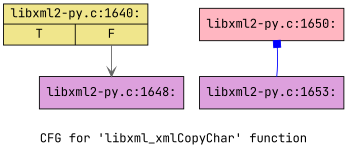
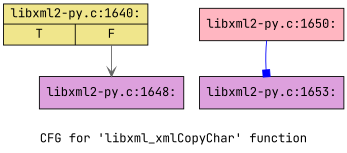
(278, 63) -> (266, 54)
